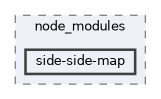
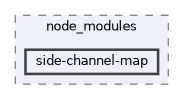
(80, 62) -> (92, 62)
